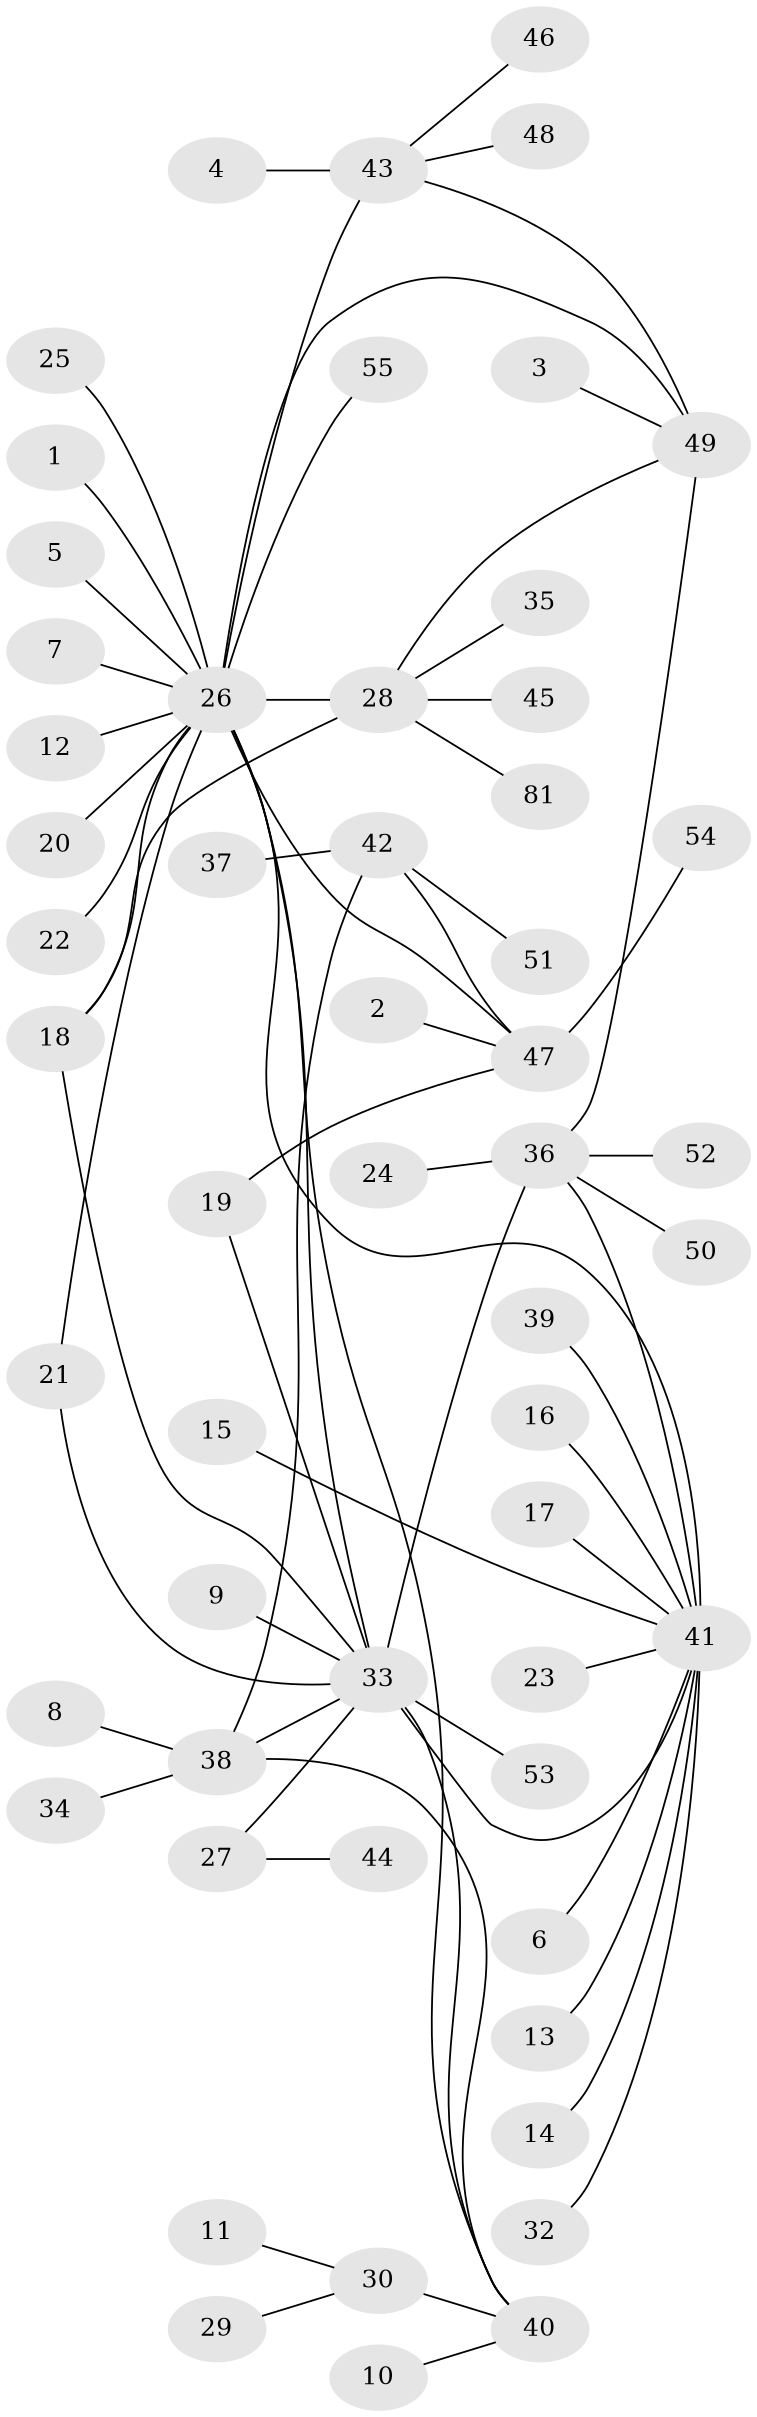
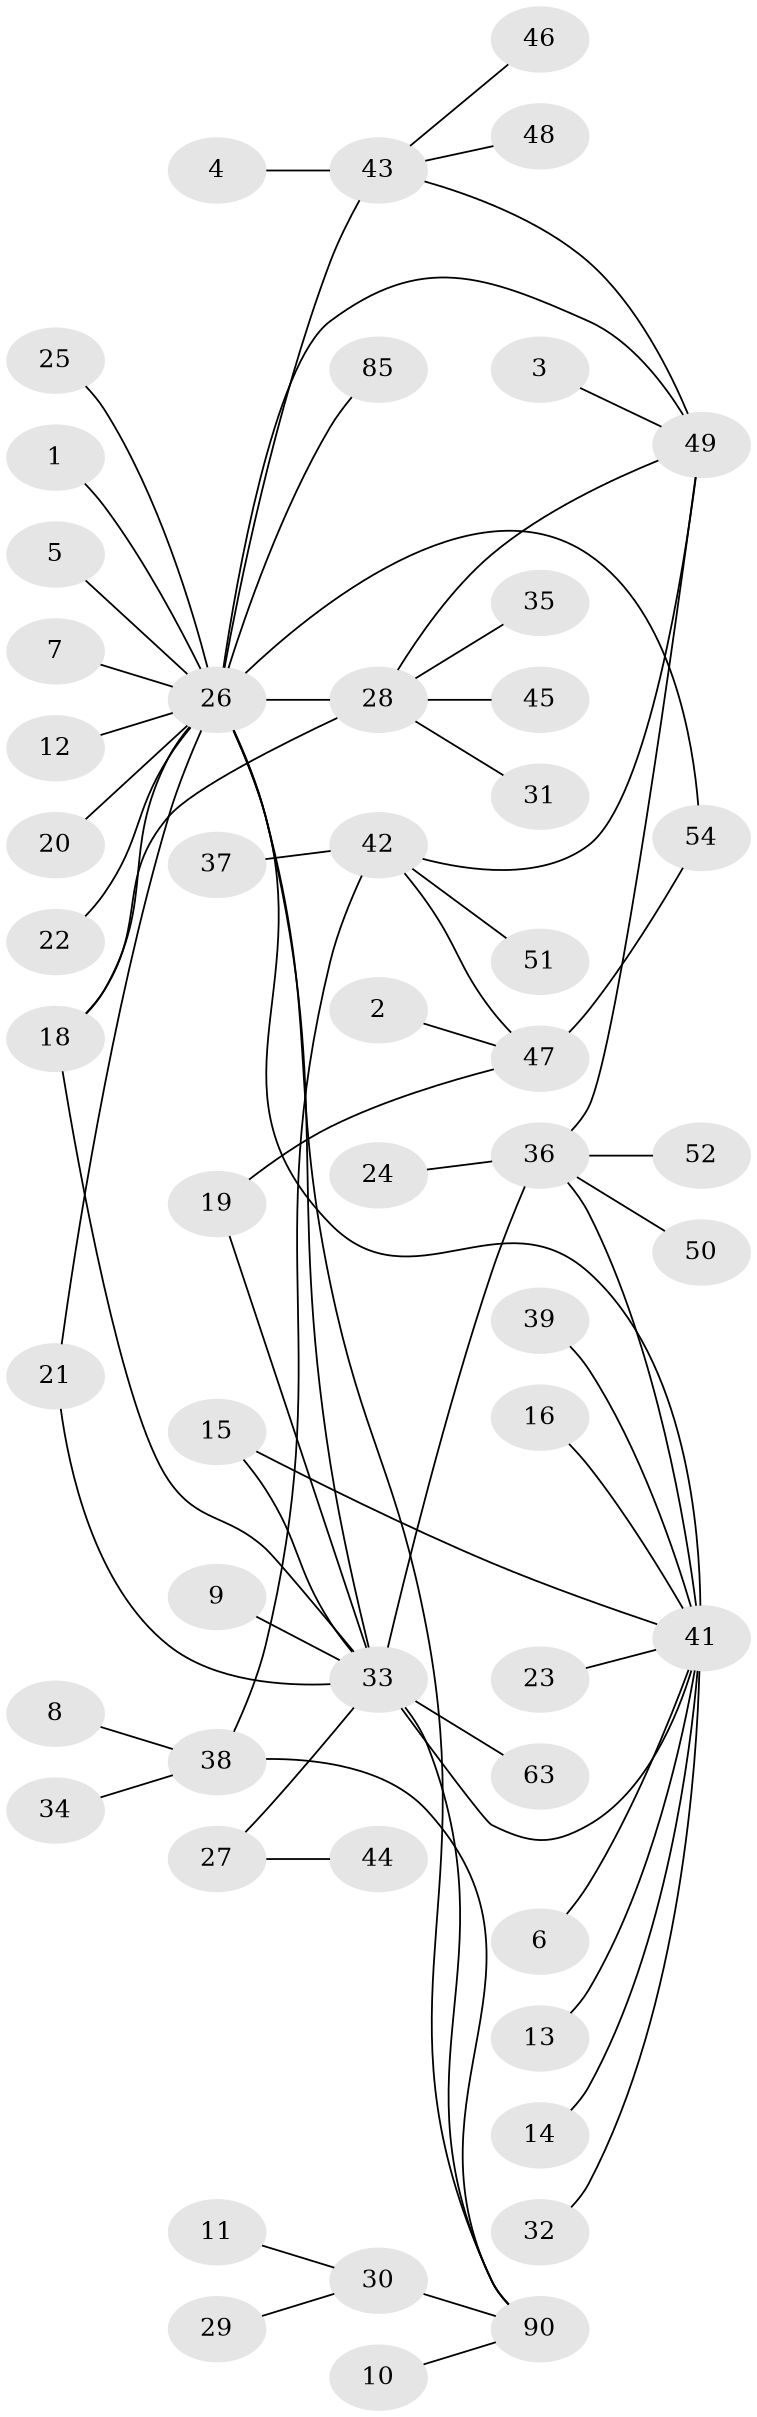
(379, 370) -> (379, 370)
none -> (639, 751)
(540, 797) -> (540, 797)
(336, 899) -> (539, 534)
(540, 1515) -> none
(298, 1721) -> (298, 1556)
(540, 1776) -> (540, 1776)
(540, 2329) -> (540, 2329)
